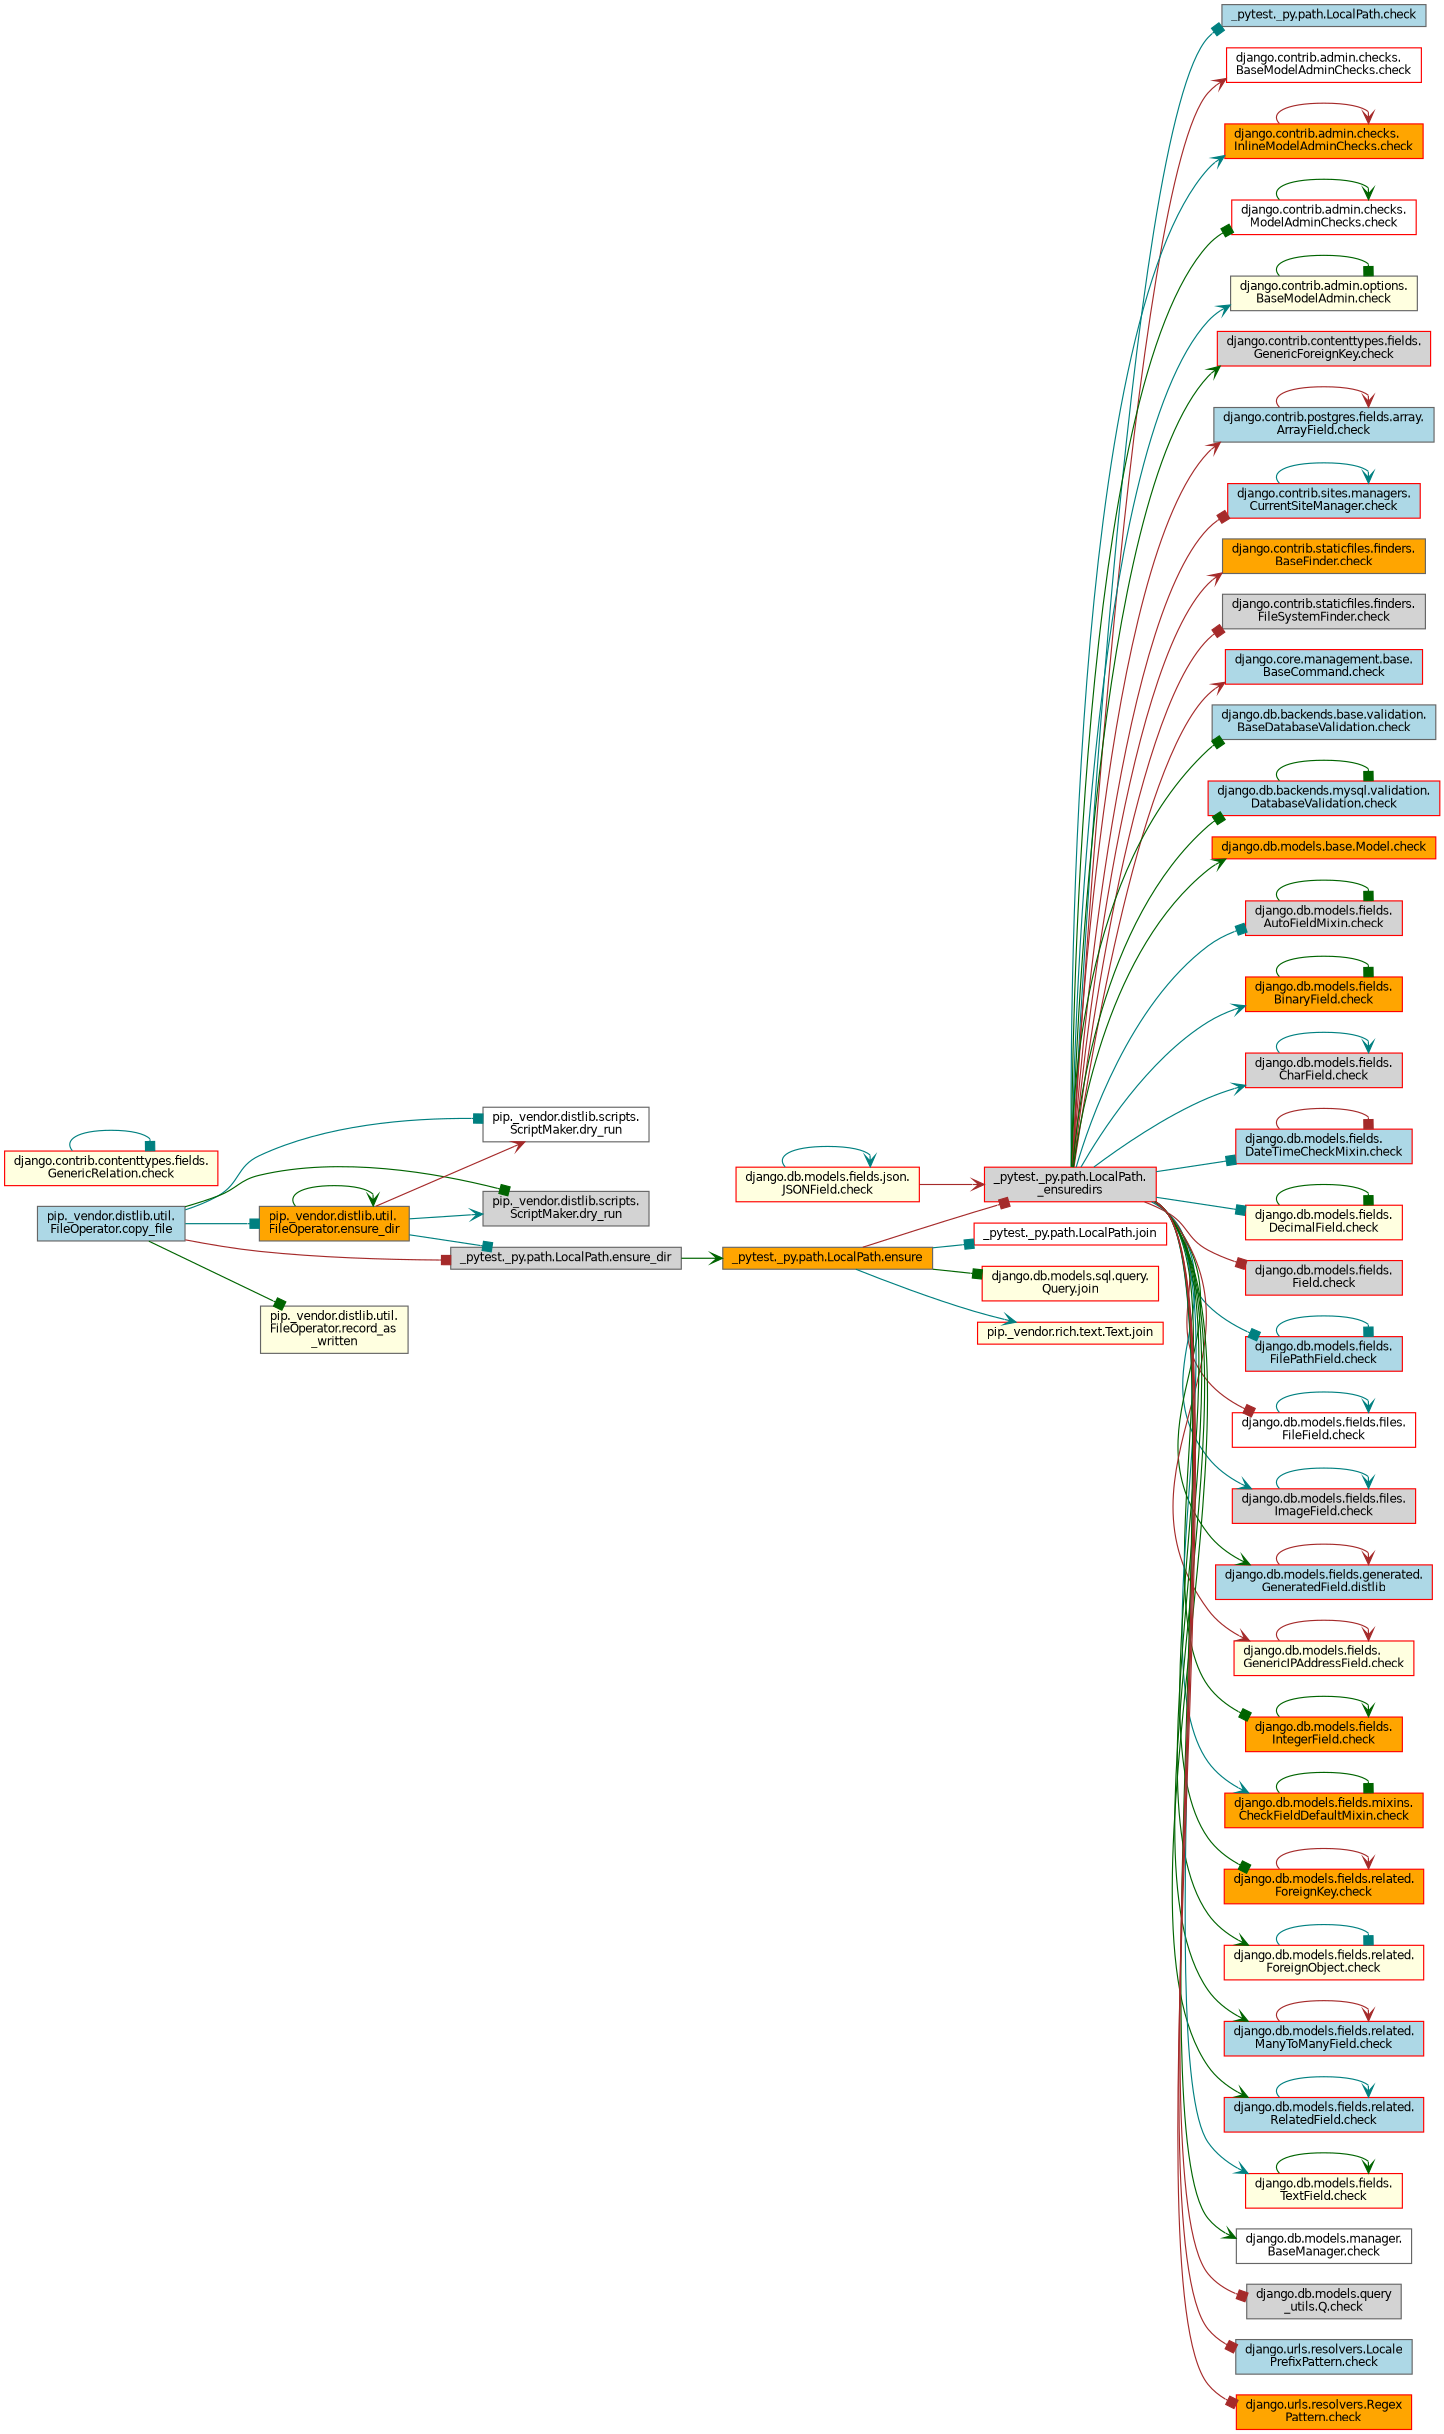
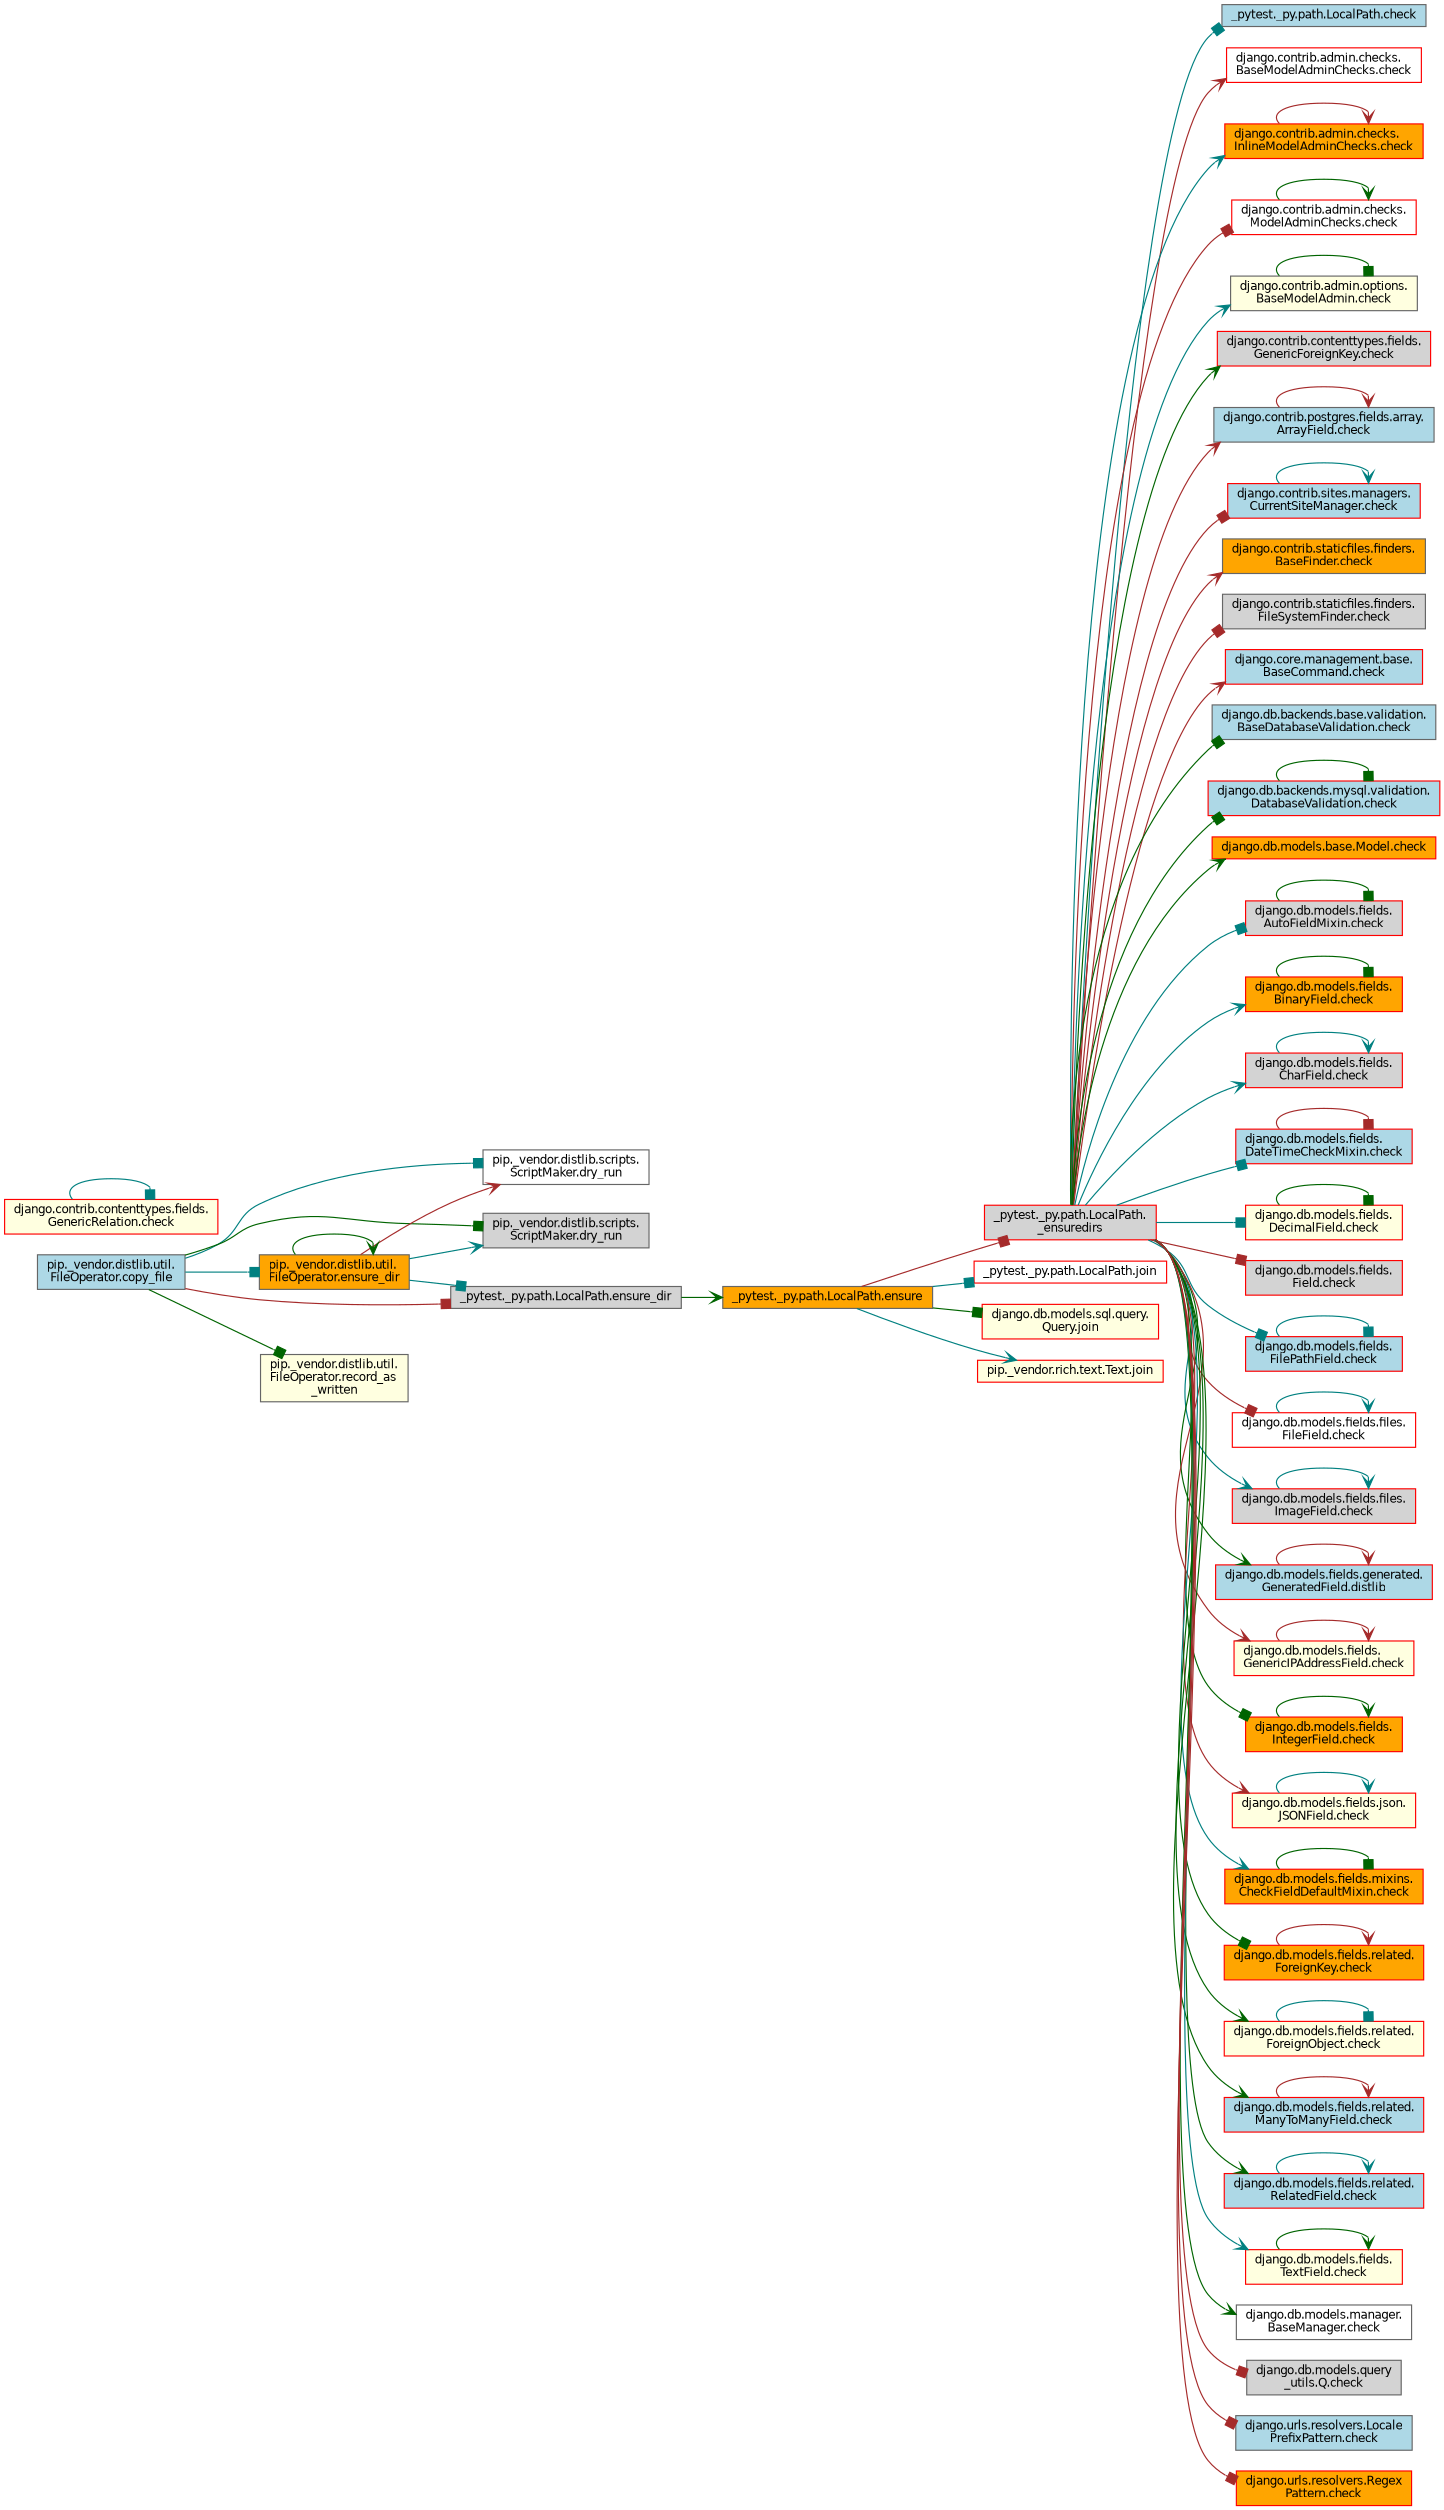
(1094, 688) -> (1092, 707)
(946, 1184) -> (1189, 1518)
